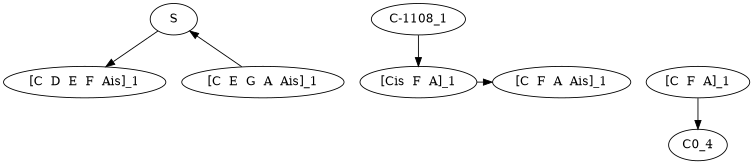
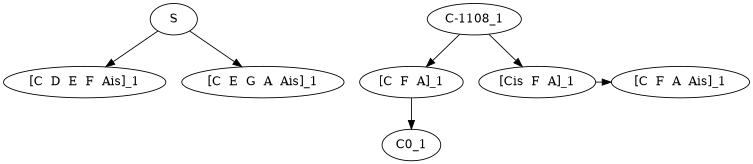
none -> (446, 47)
(219, 51) -> (212, 46)
(698, 145) -> (411, 145)
